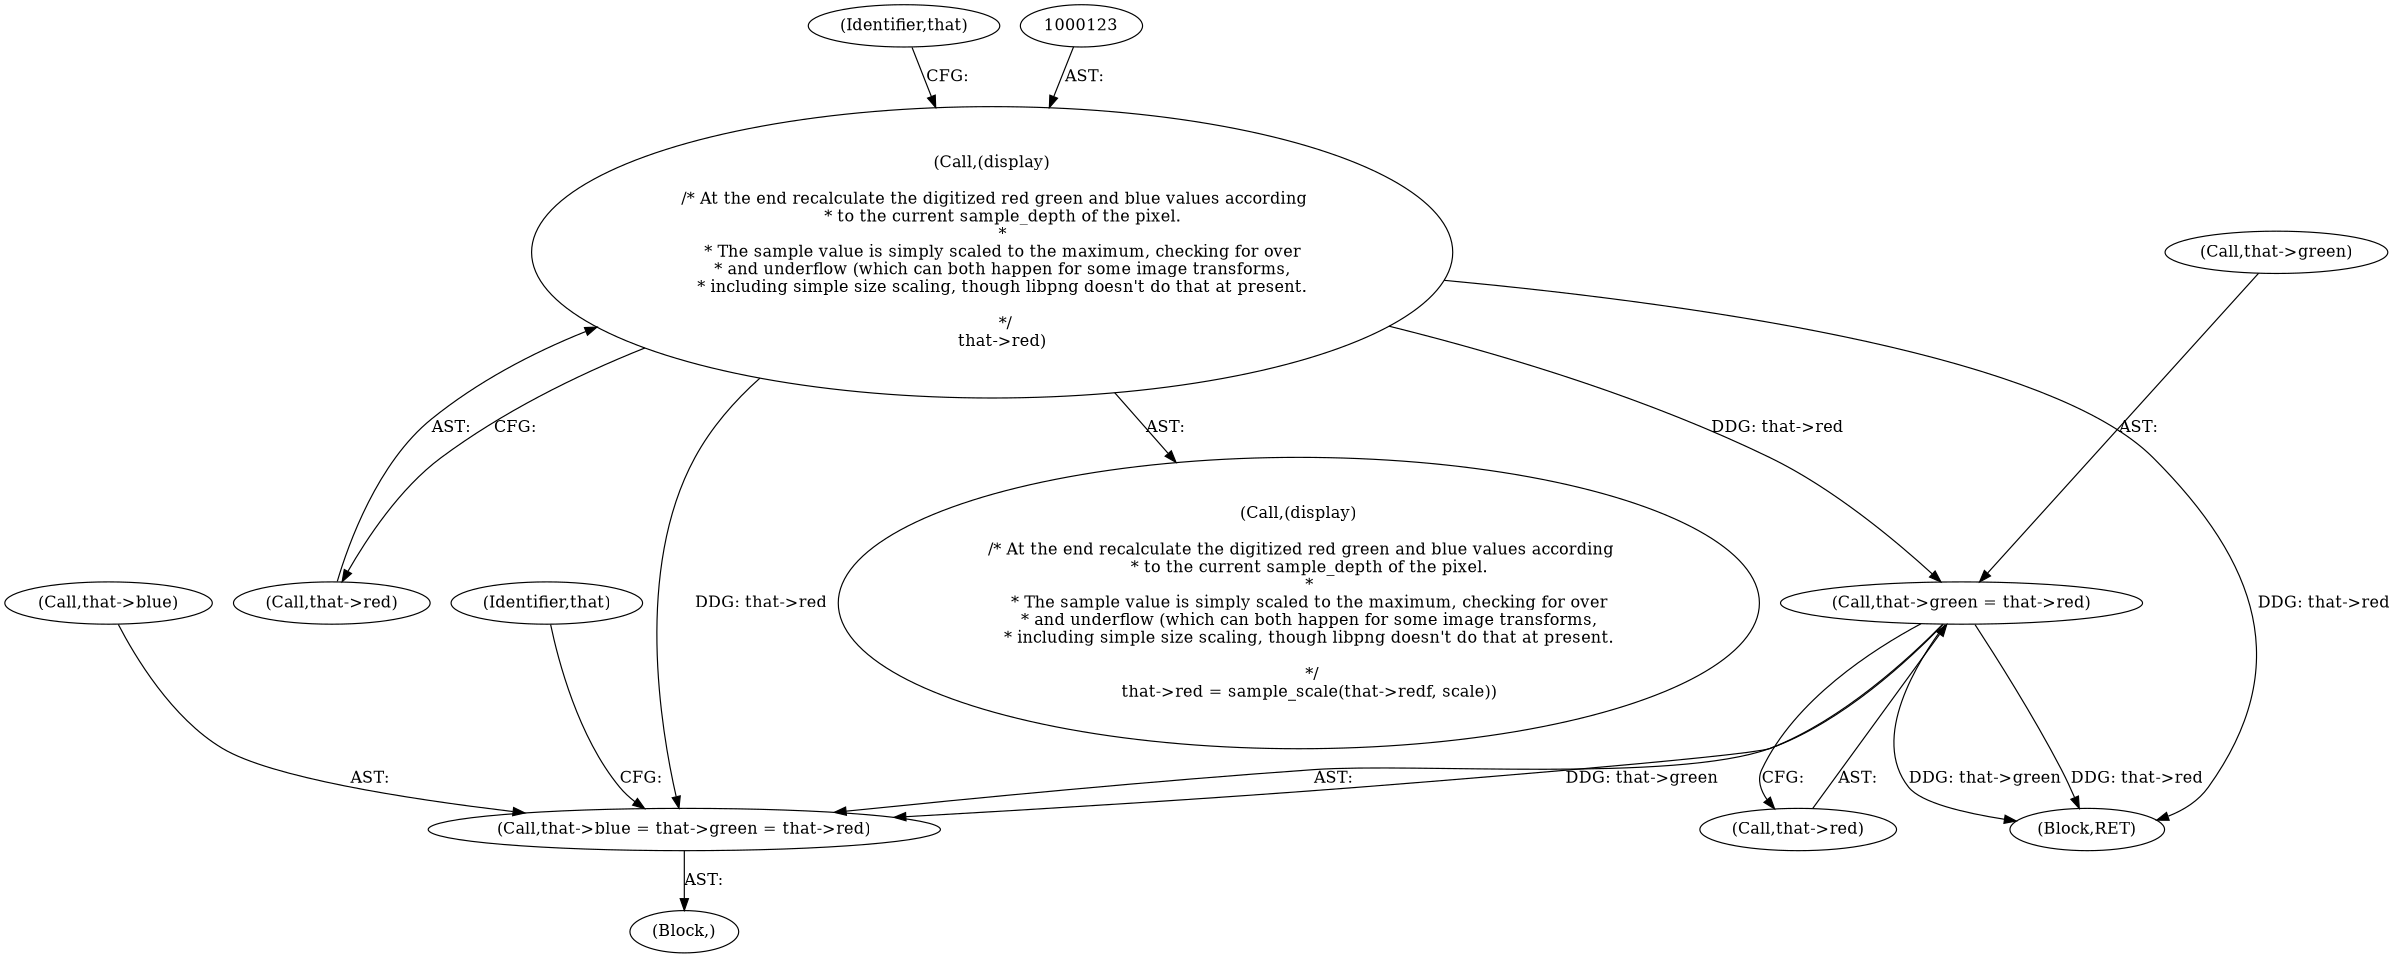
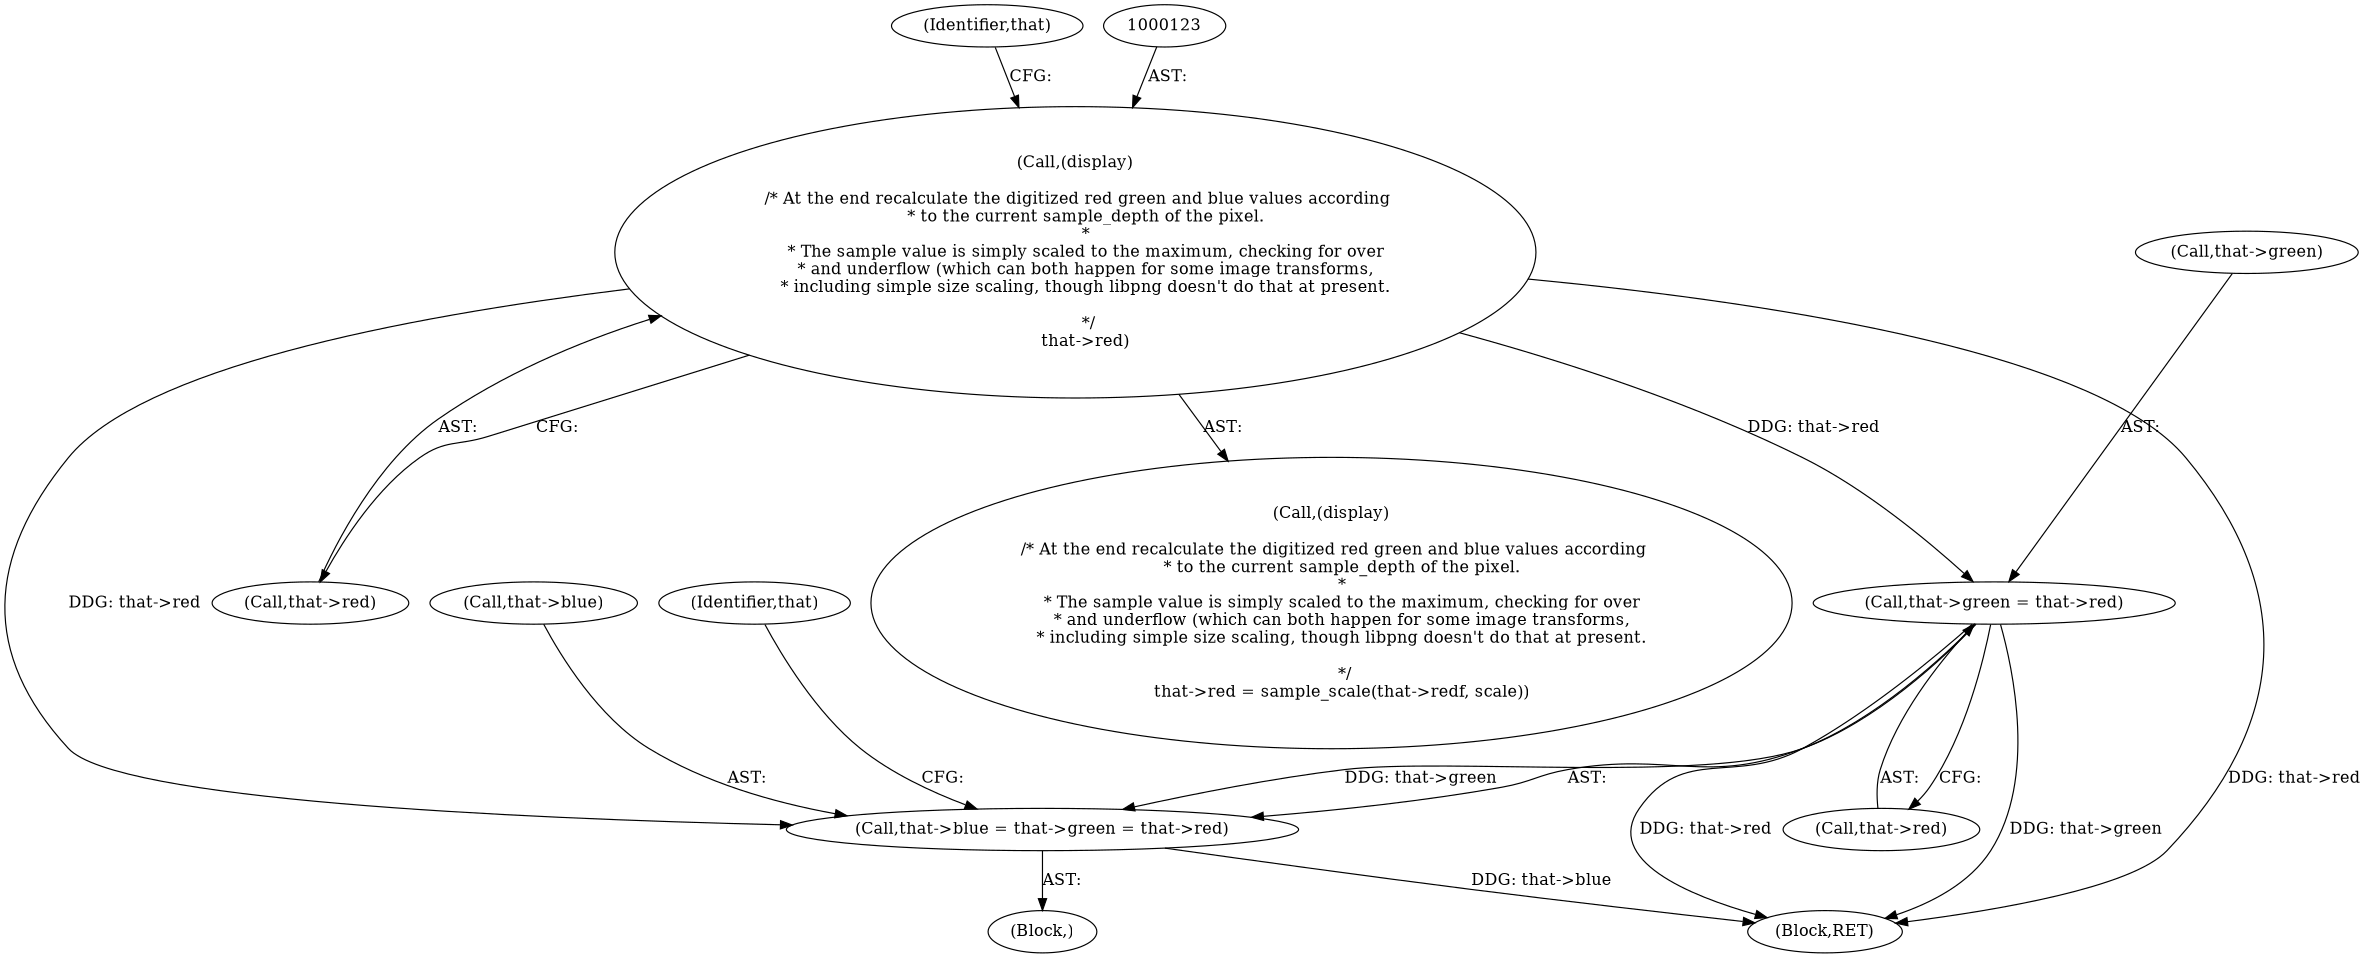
none -> (1454, 887)
